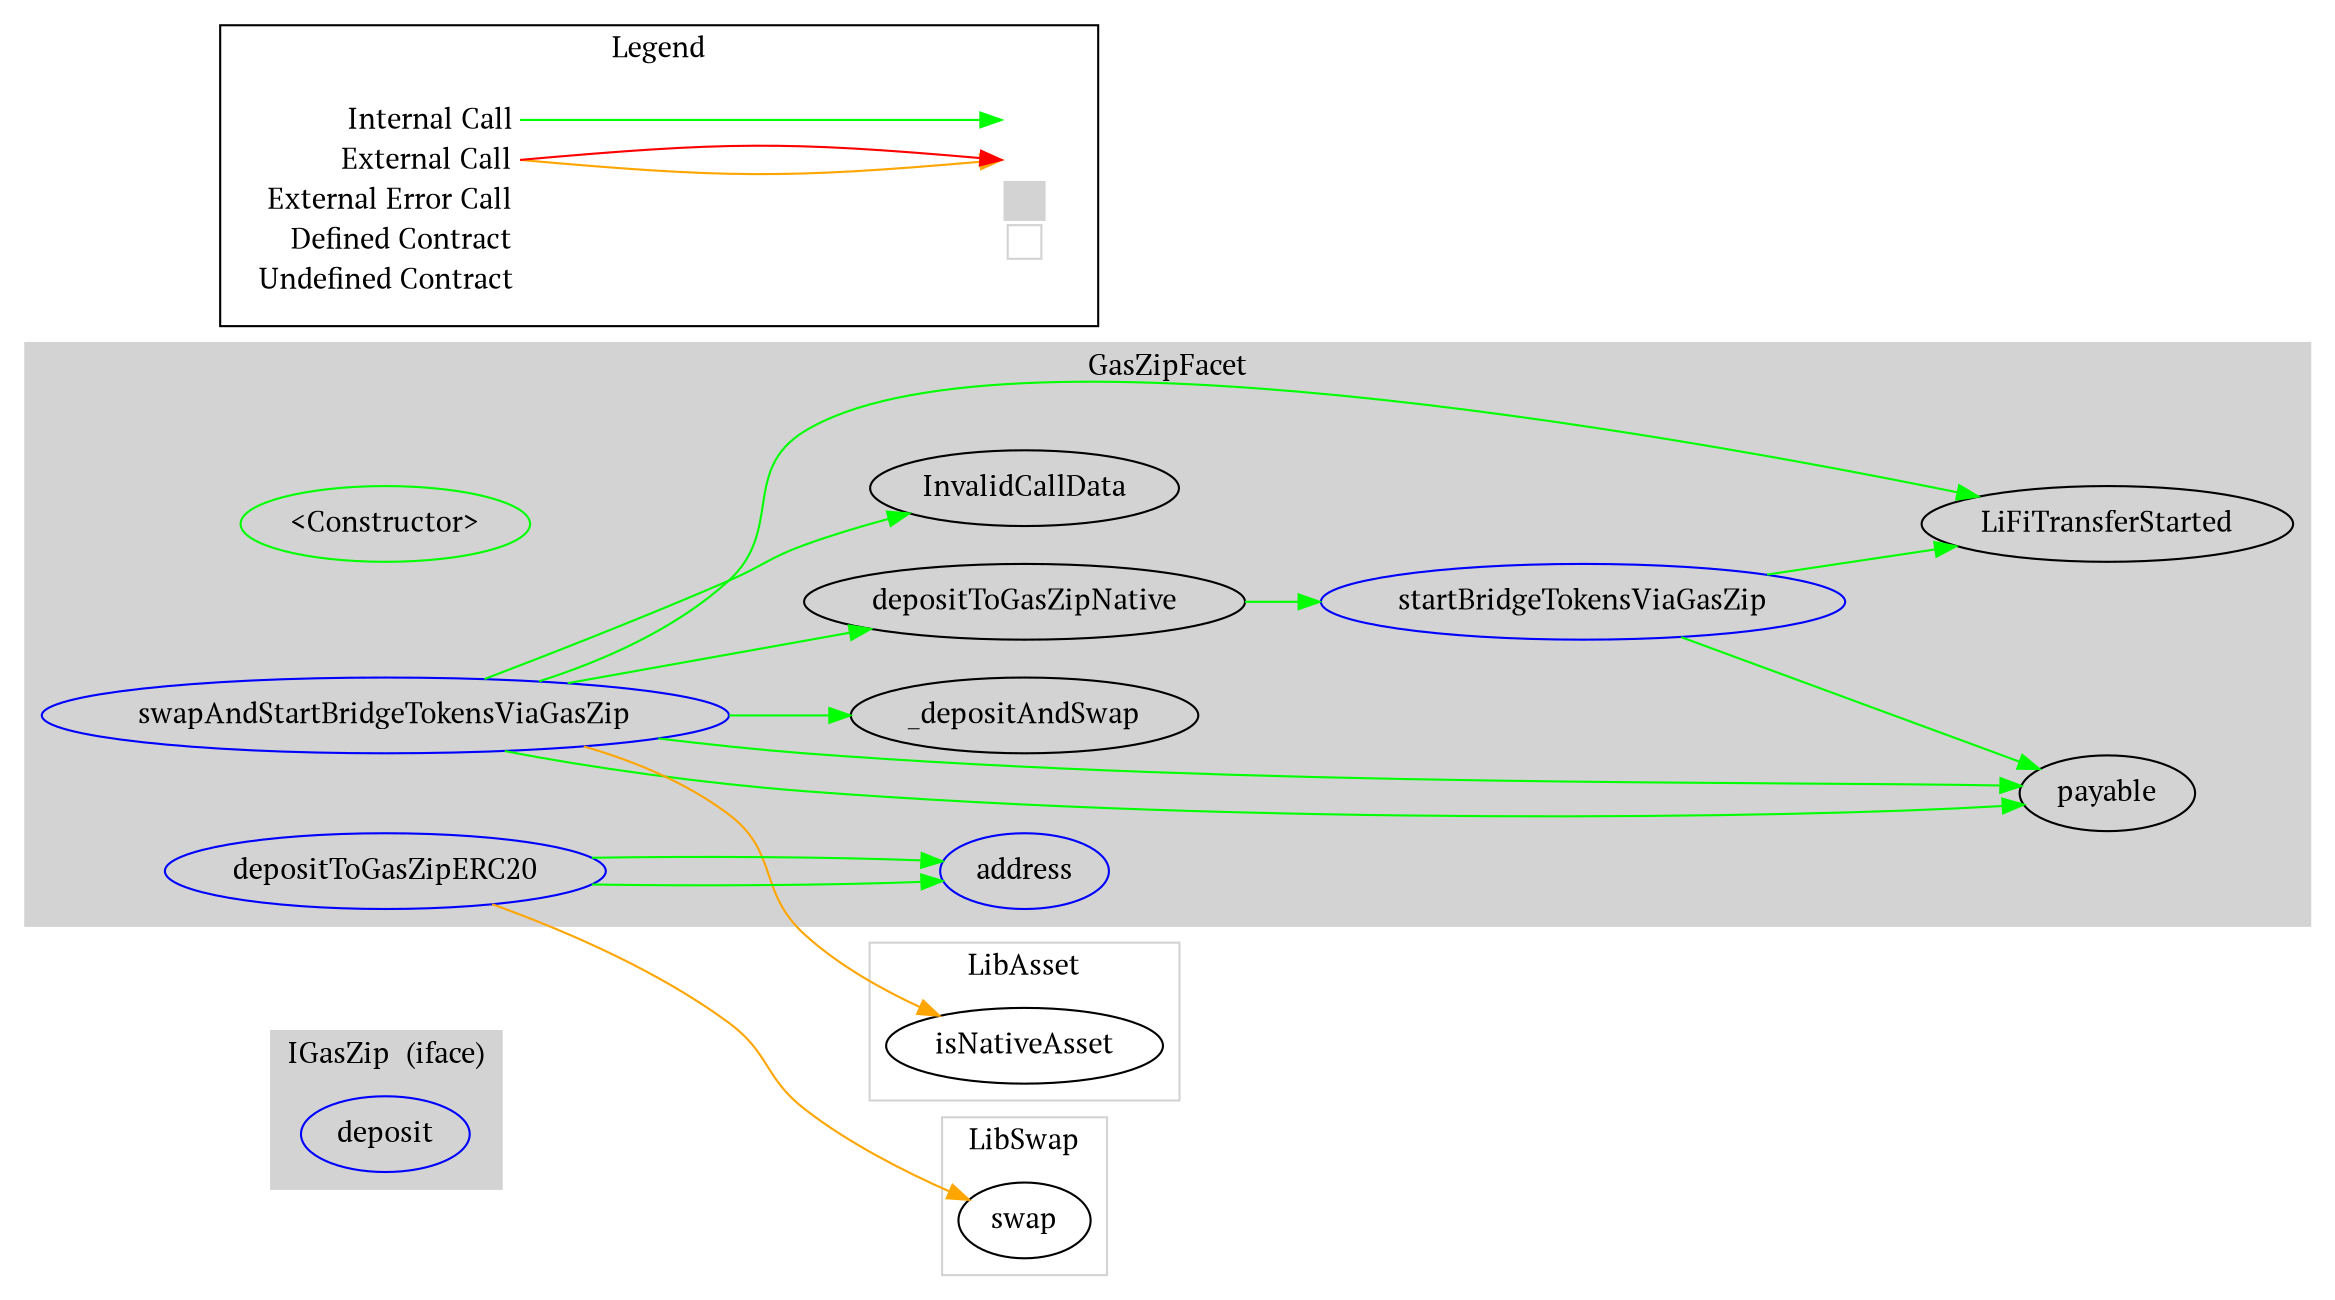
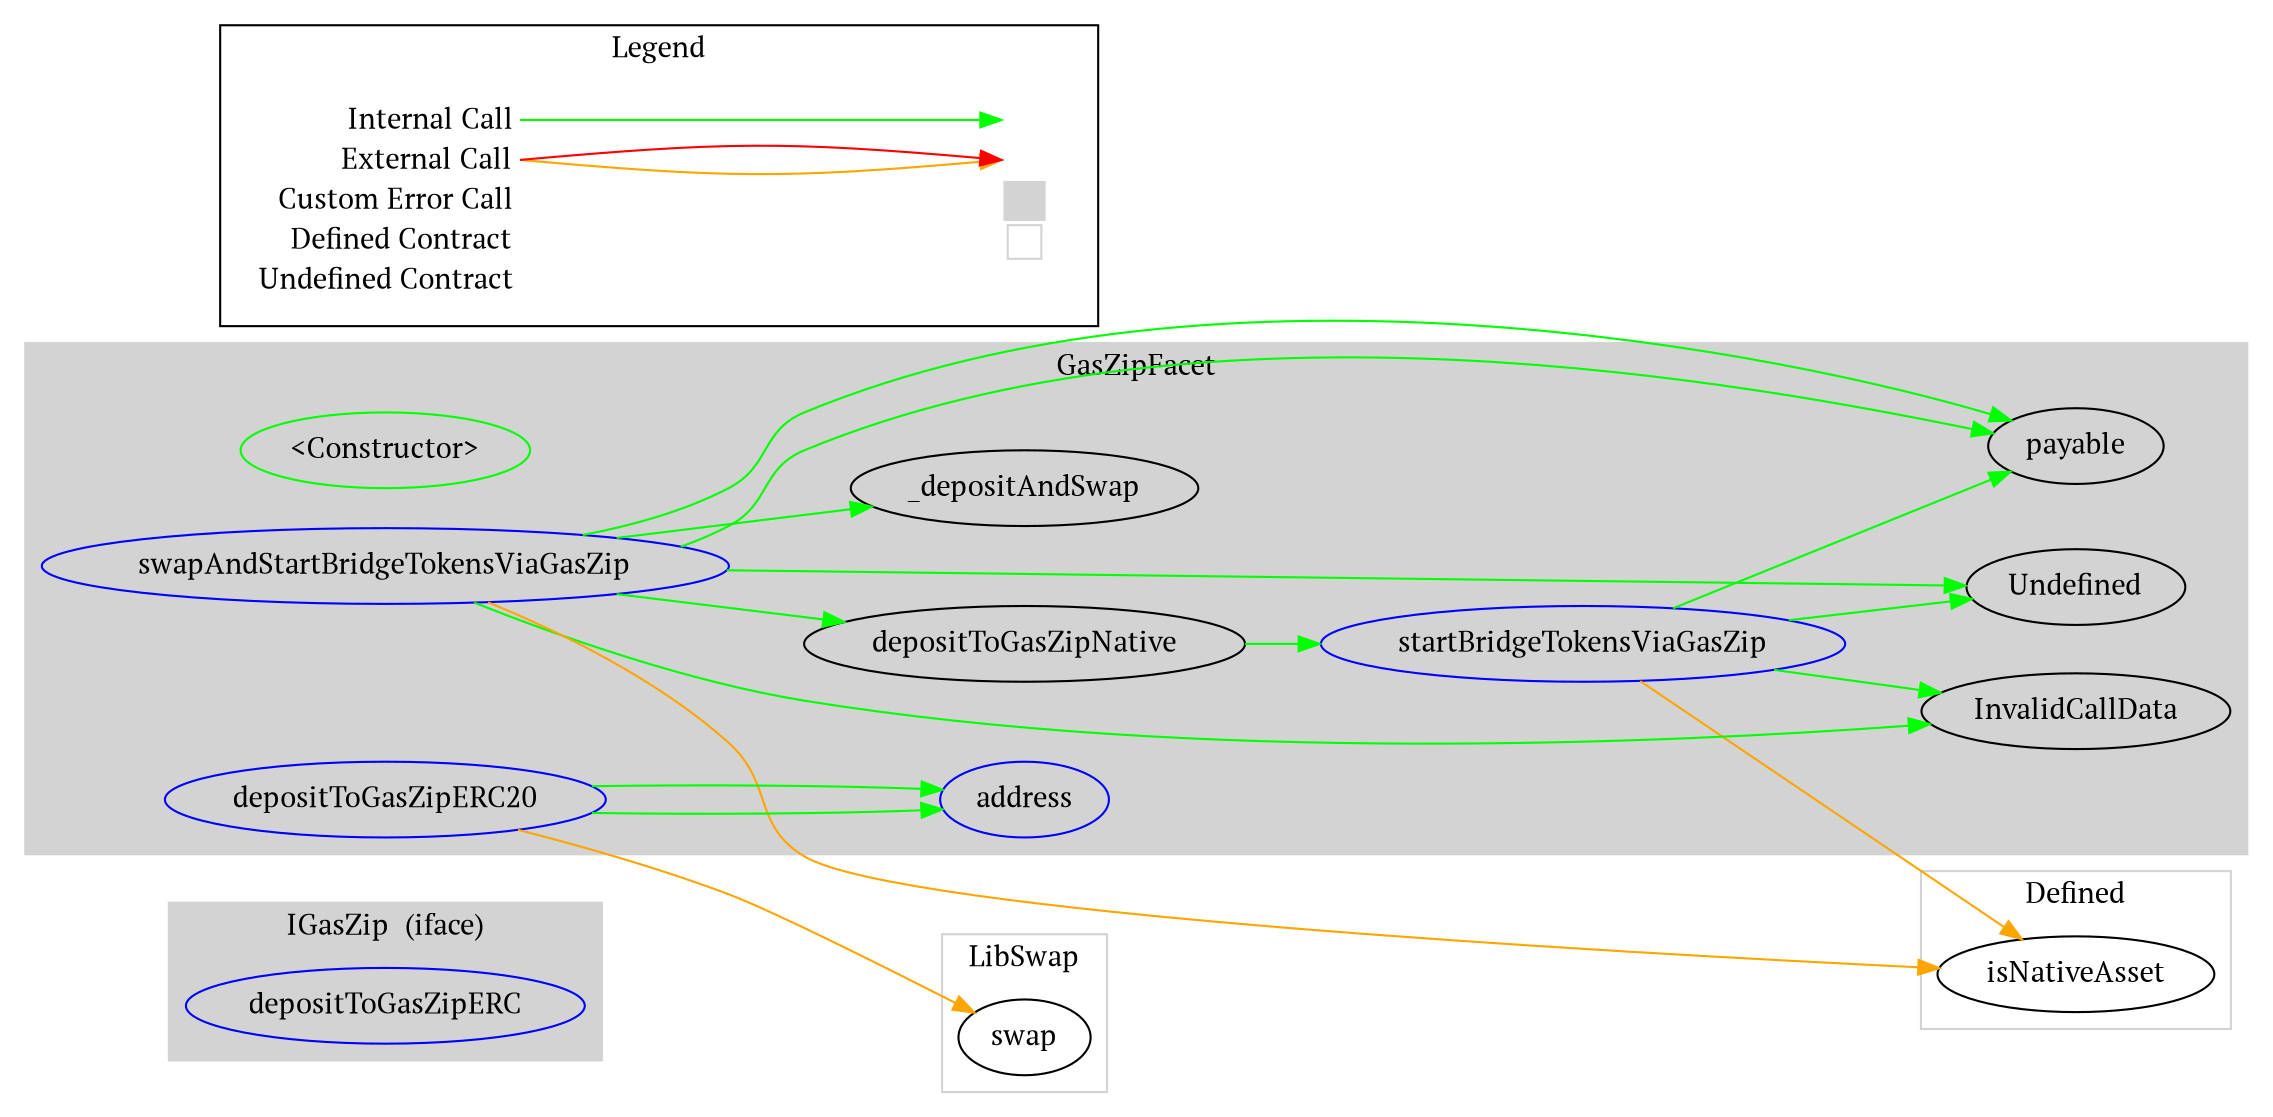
(391, 200) -> (396, 200)
(2107, 524) -> (2076, 587)
none -> (1847, 680)
none -> (1822, 804)
(1025, 967) -> (2076, 895)
(385, 1134) -> (385, 1006)
